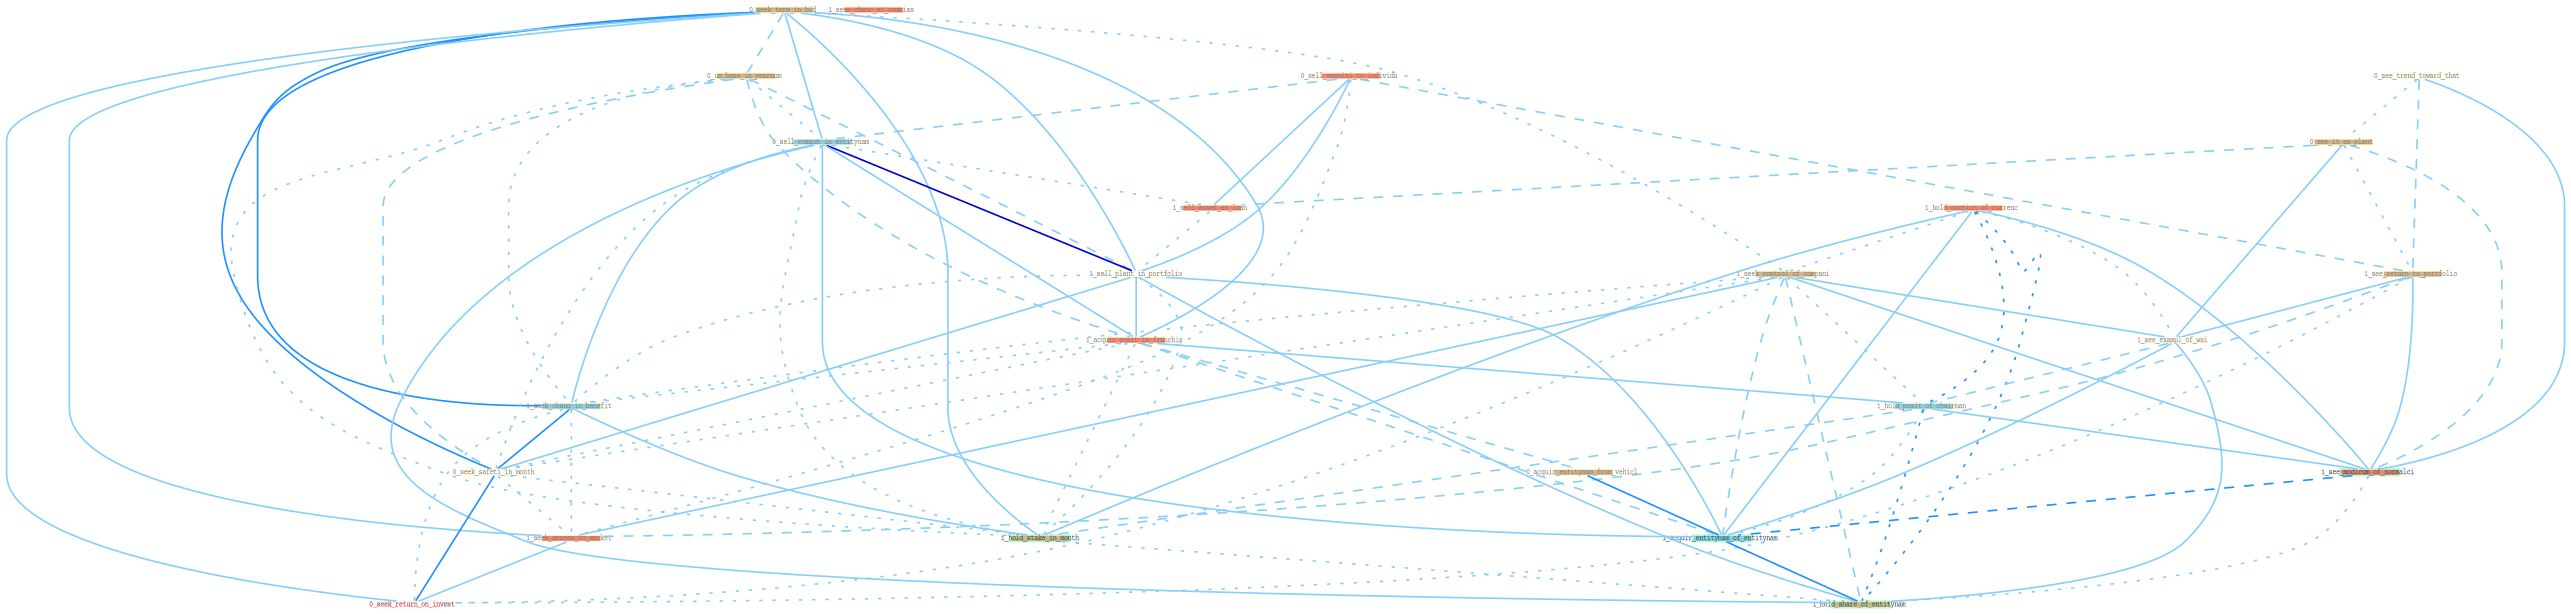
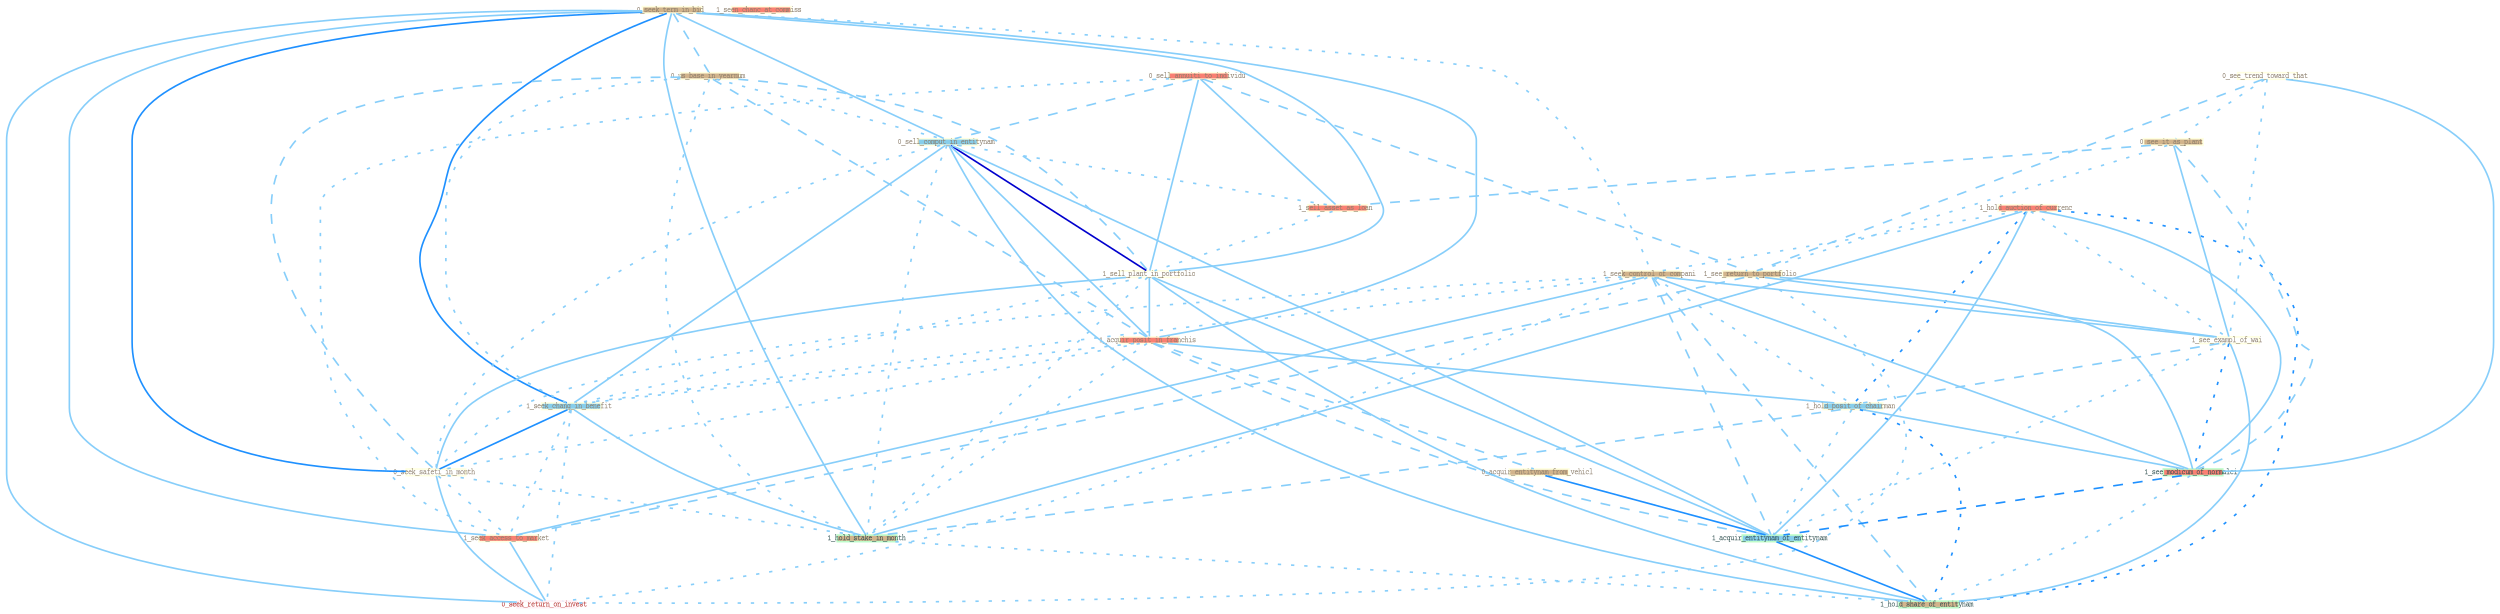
none -> (2248, 208)
none -> (2211, 406)
(1955, 451) -> (1990, 444)
(453, 541) -> (473, 552)
